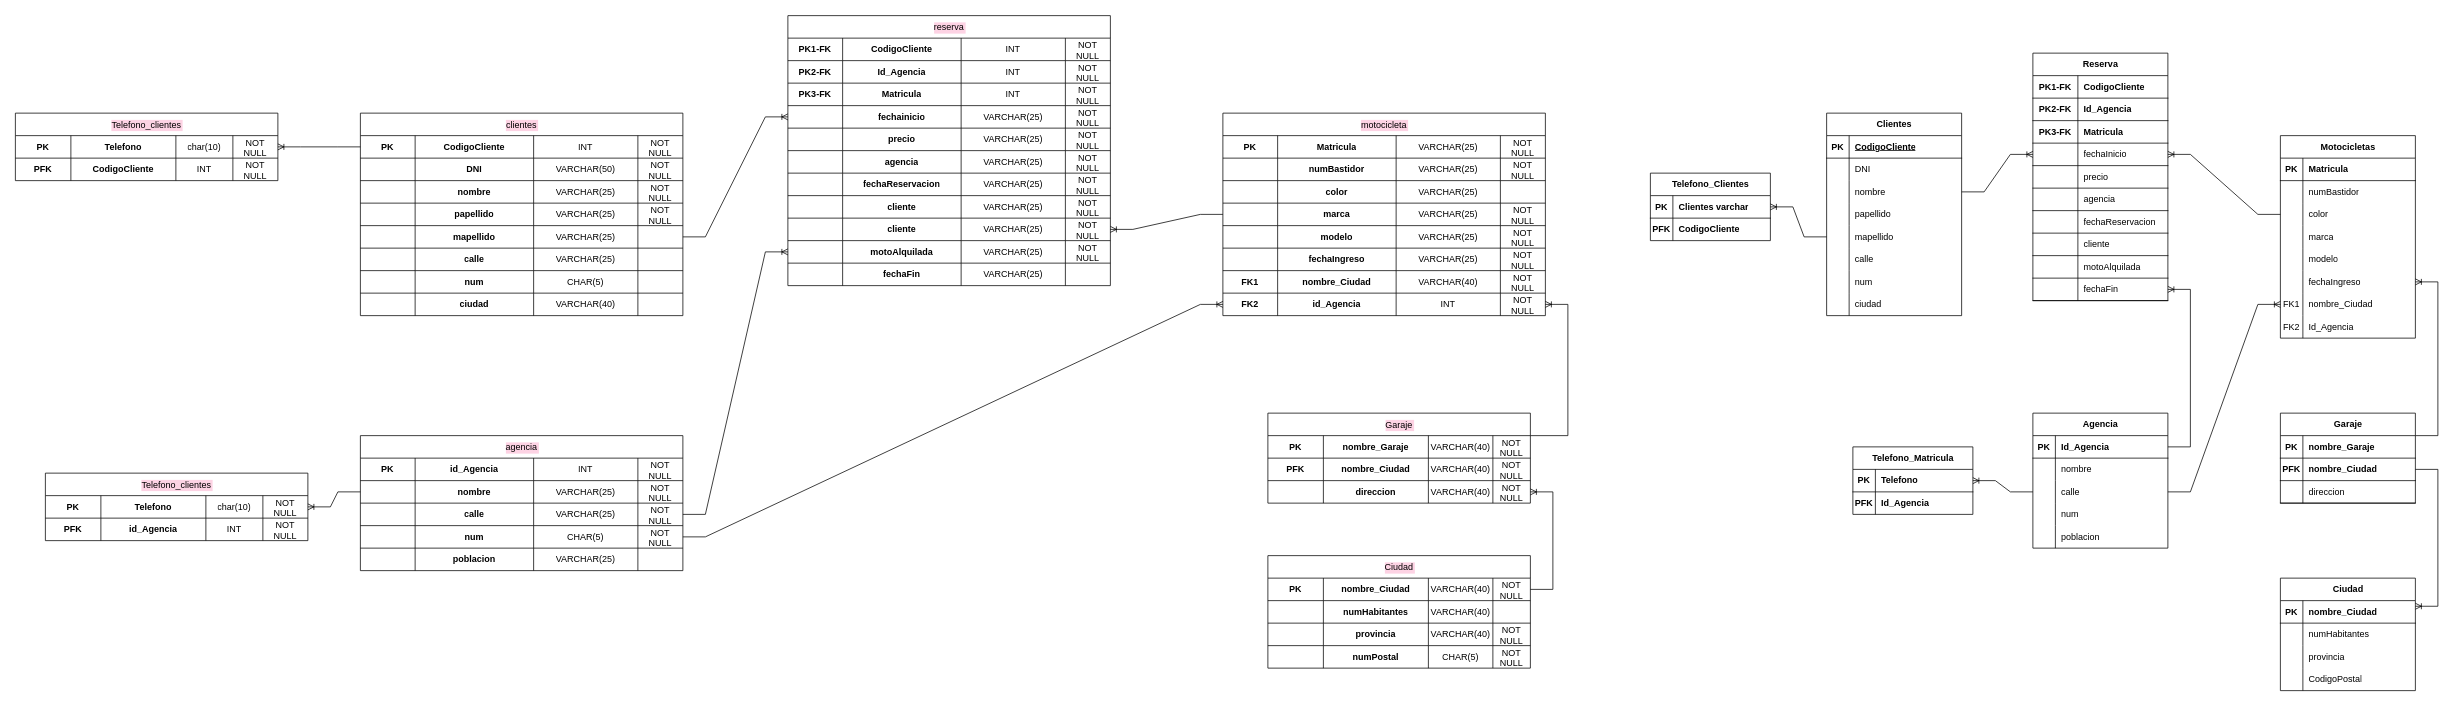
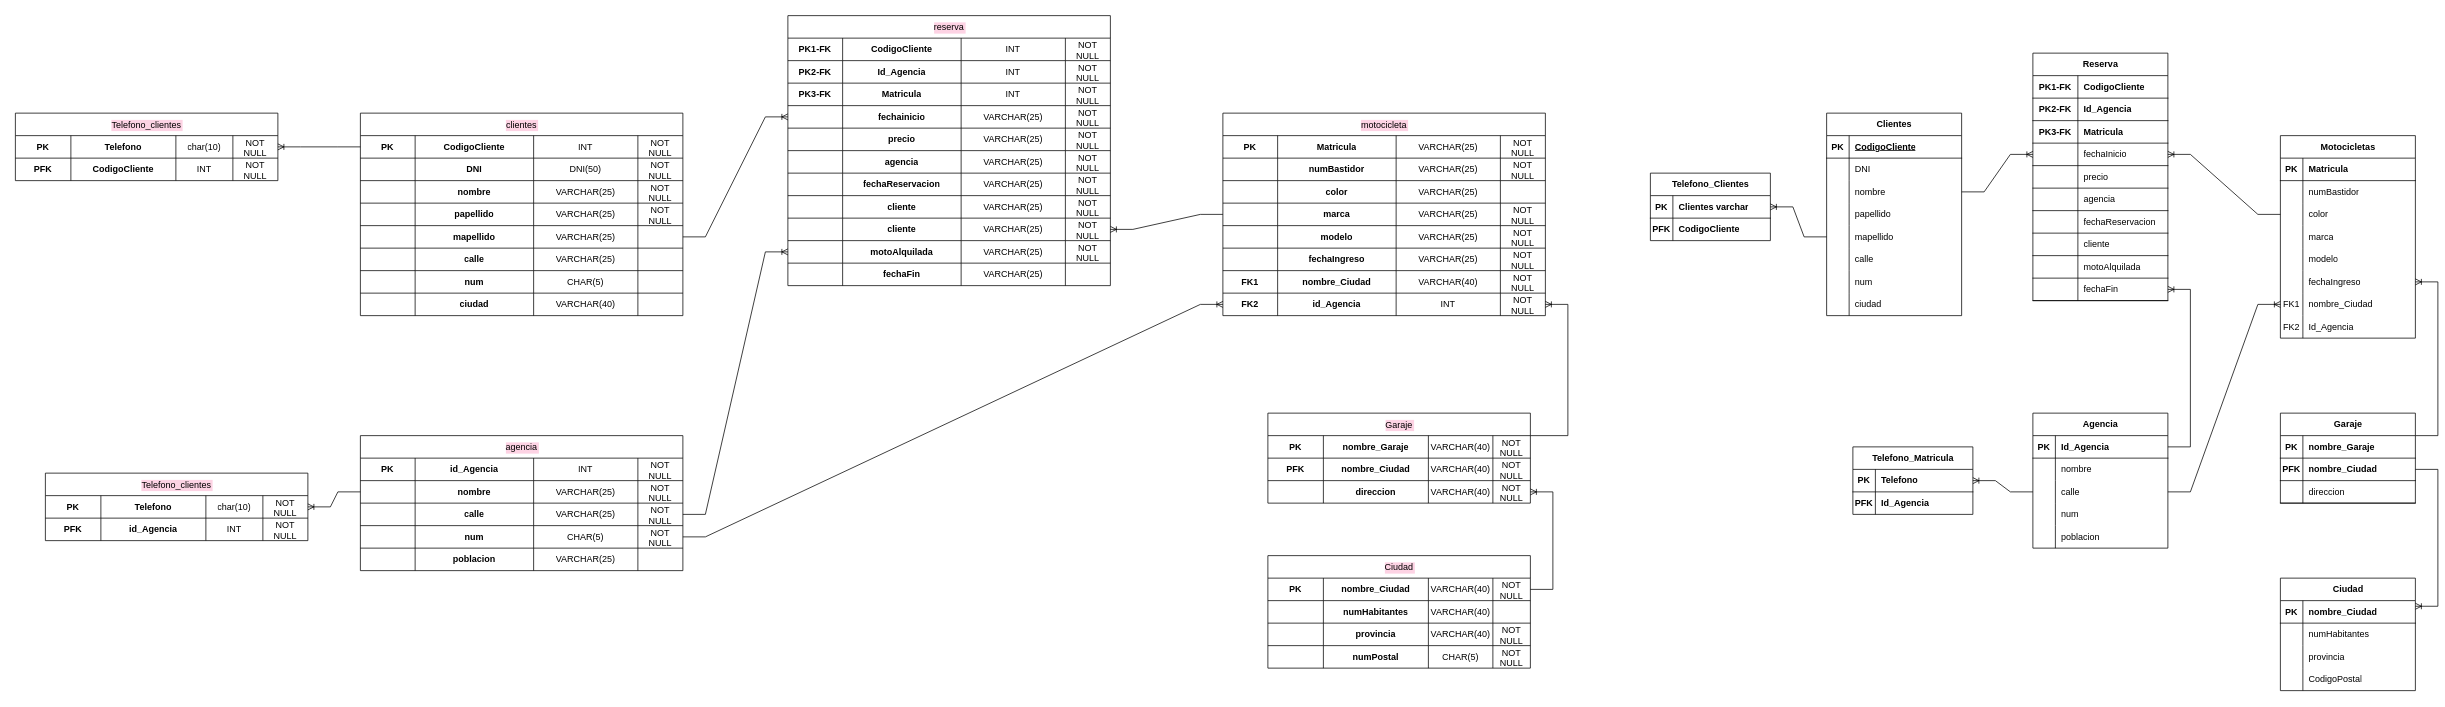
(586, 169) -> (586, 169)
